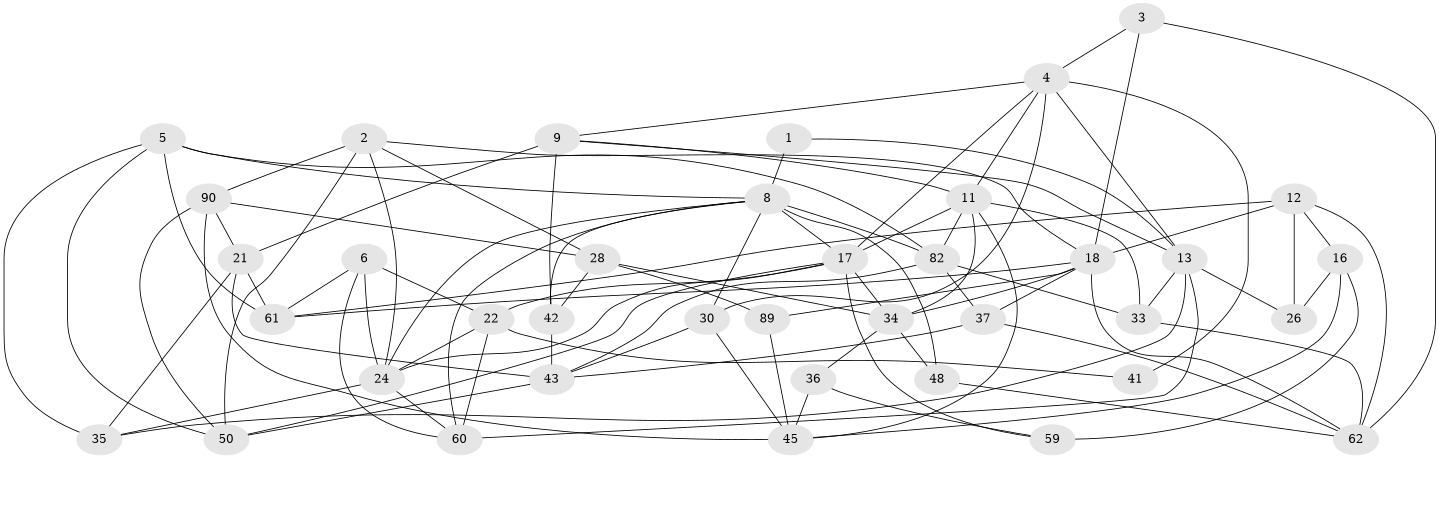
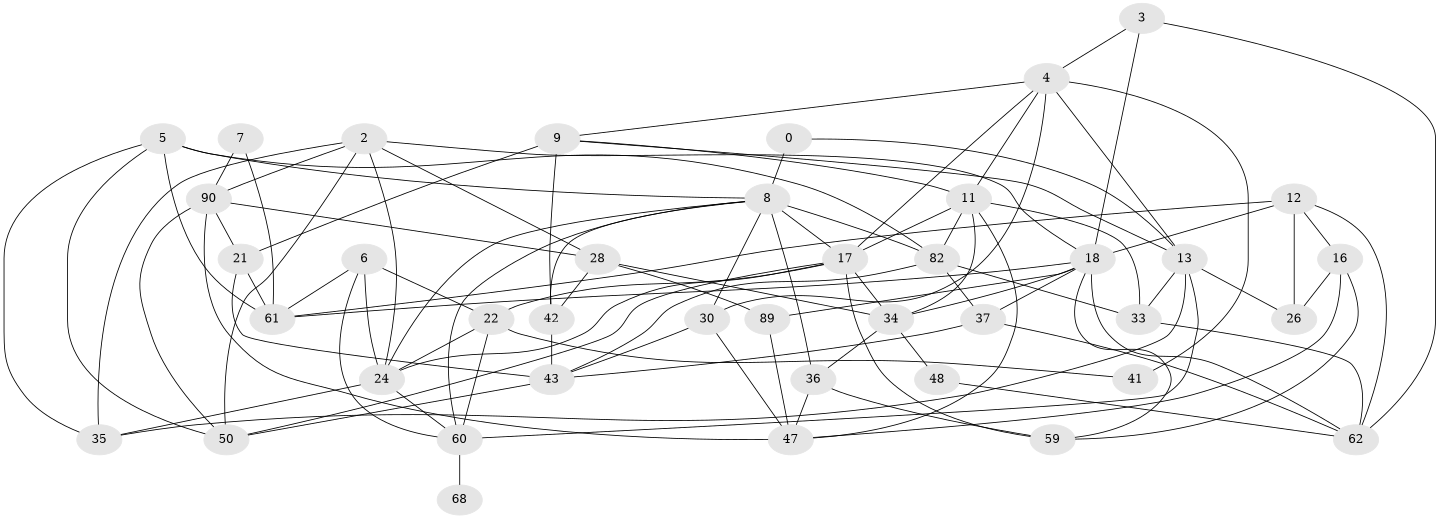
none -> (241, 139)
(789, 139) -> (789, 139)
(891, 257) -> (798, 307)
(170, 350) -> (146, 217)
none -> (1170, 374)
(791, 440) -> (791, 440)
none -> (460, 500)
